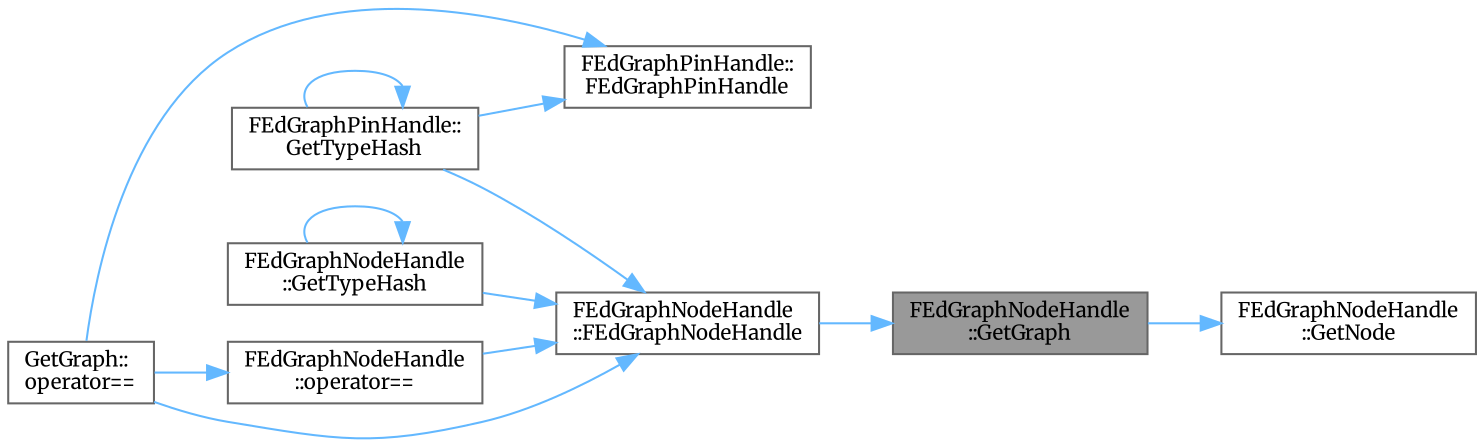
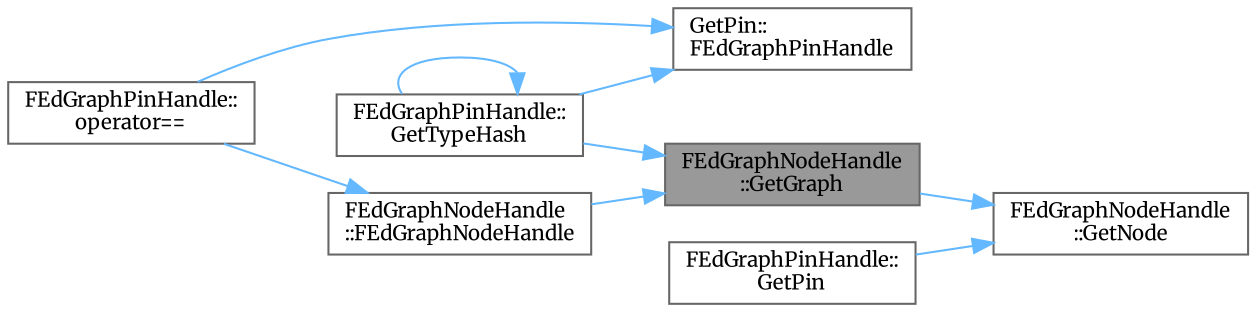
(688, 77) -> (792, 39)
(538, 220) -> (613, 148)
none -> (792, 273)
(355, 274) -> none
(81, 373) -> (131, 113)
(355, 373) -> none
